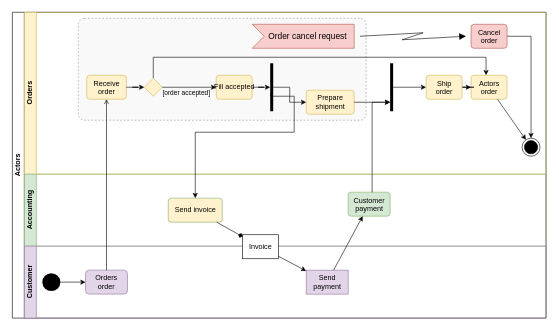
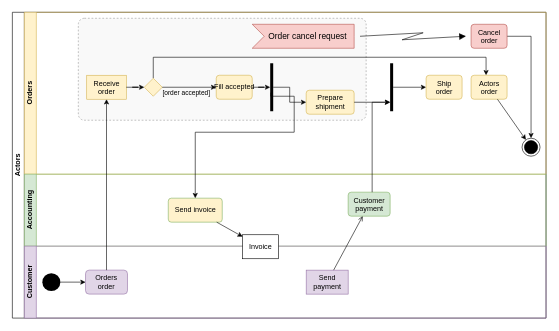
(107, 87) -> (107, 87)
(469, 87) -> none
(107, 103) -> (107, 104)
(360, 221) -> (361, 220)
(237, 234) -> (238, 234)
(291, 263) -> none
